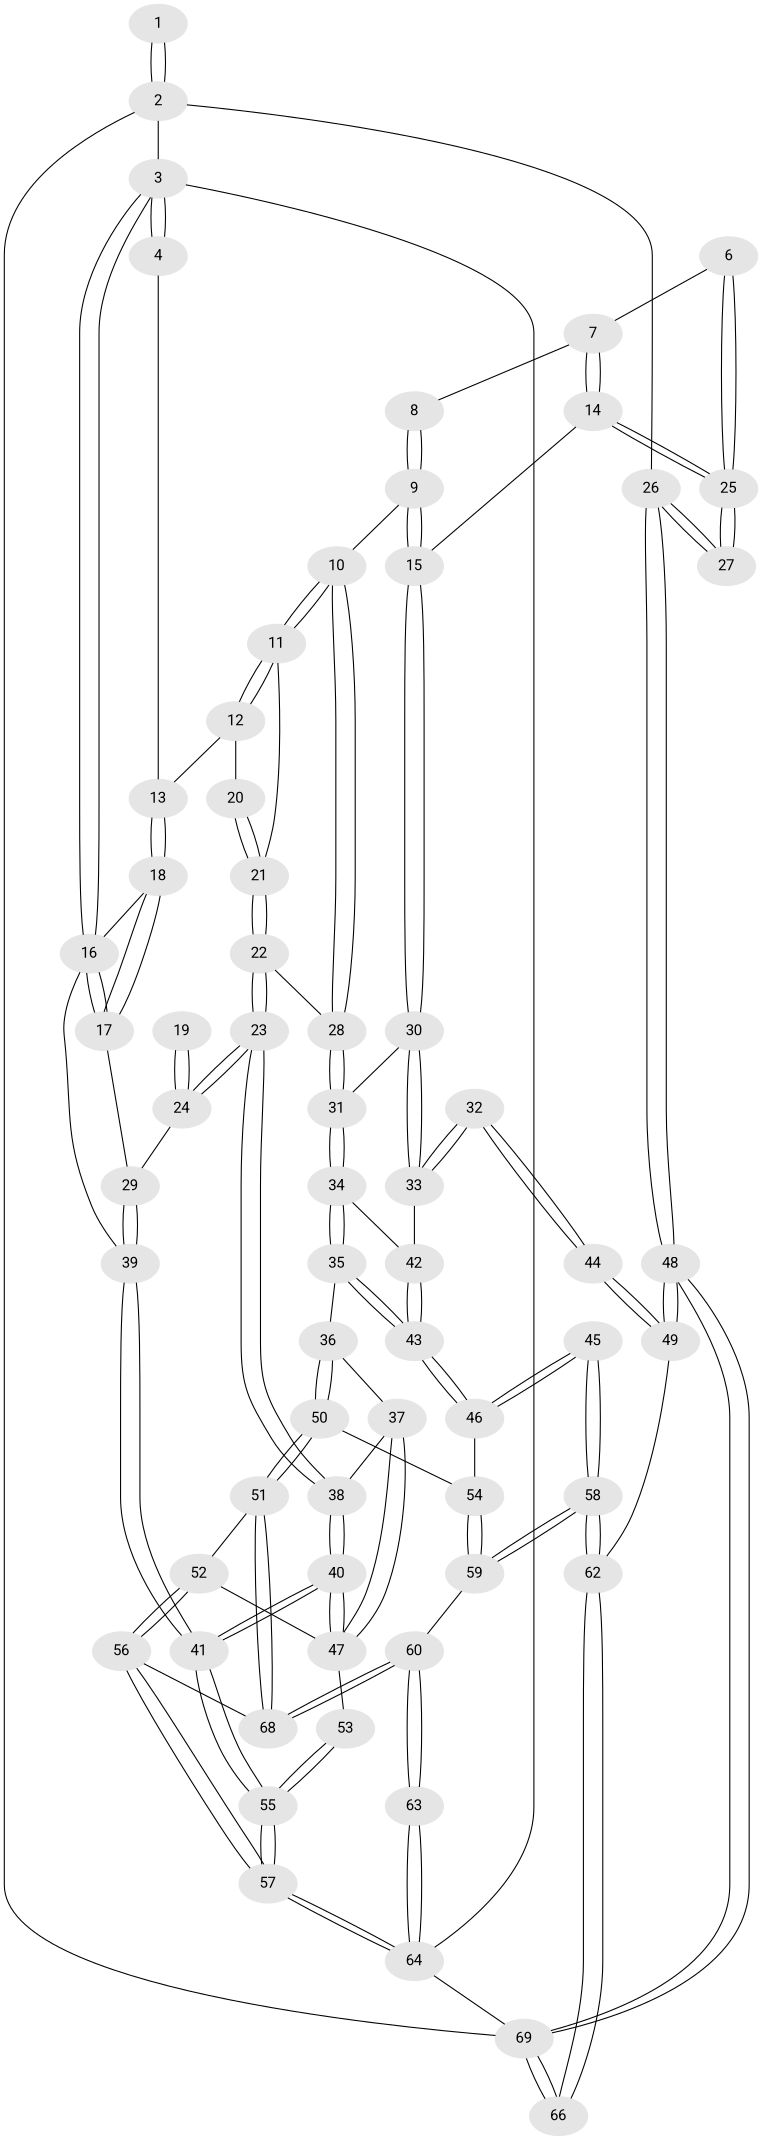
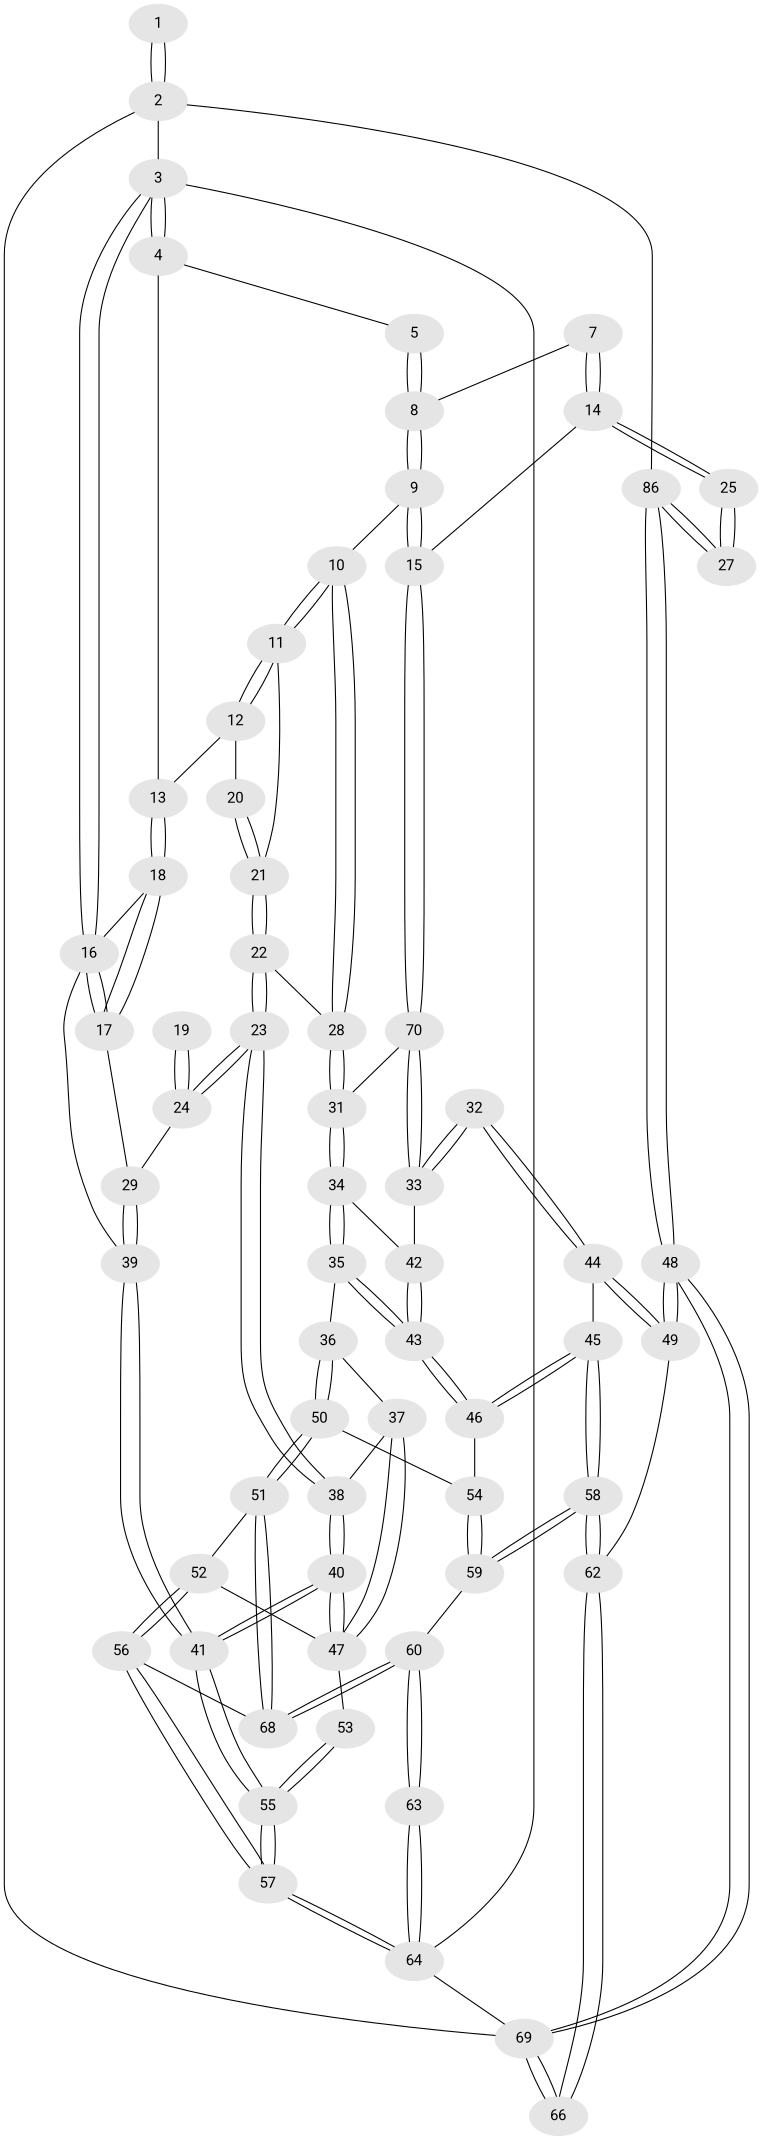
(729, 256) -> none
none -> (414, 334)
(651, 489) -> (651, 489)
(414, 1031) -> (414, 1031)
none -> (593, 1303)
